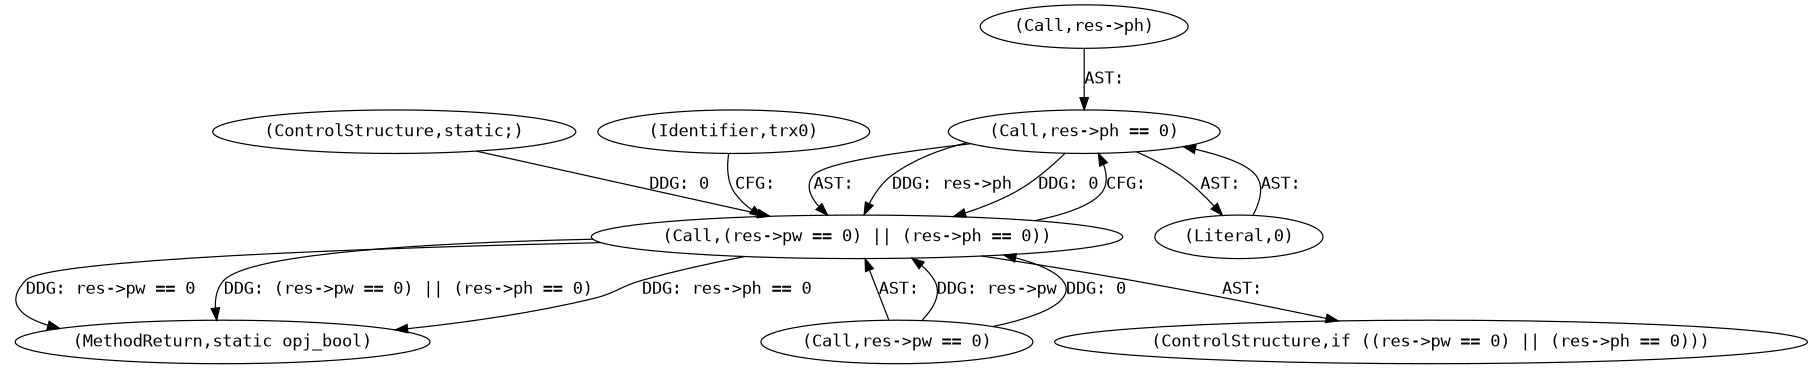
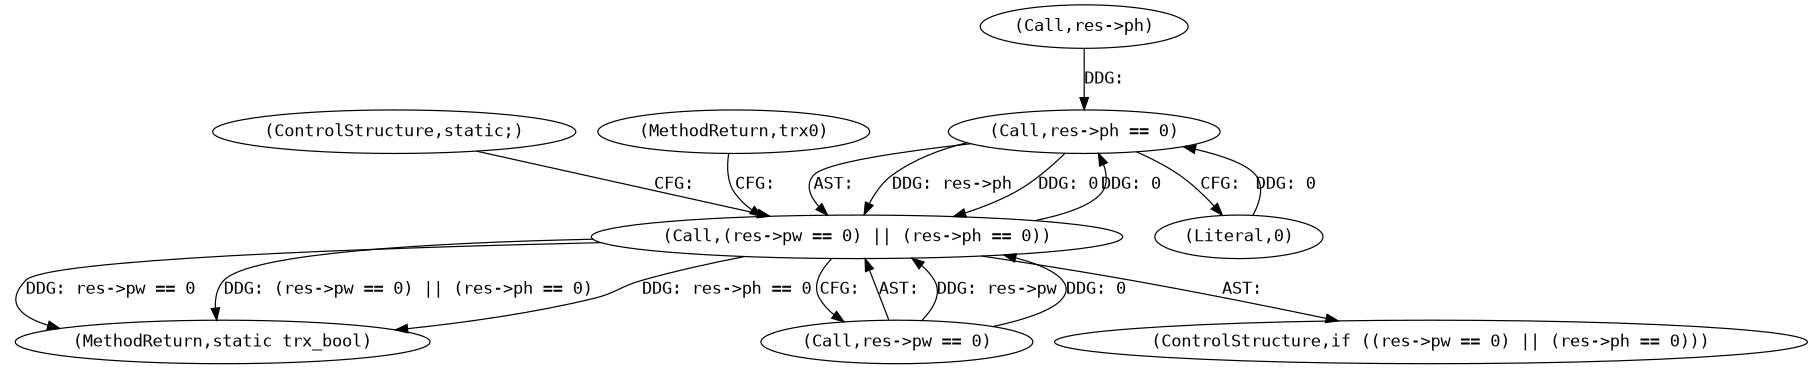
(1110, 79) -> (1110, 79)
(734, 132) -> (734, 132)
(679, 184) -> (679, 184)
(1131, 184) -> (1131, 184)
(1226, 184) -> (1226, 184)
(1286, 184) -> (1286, 184)
none -> (817, 287)
(223, 342) -> (223, 342)
